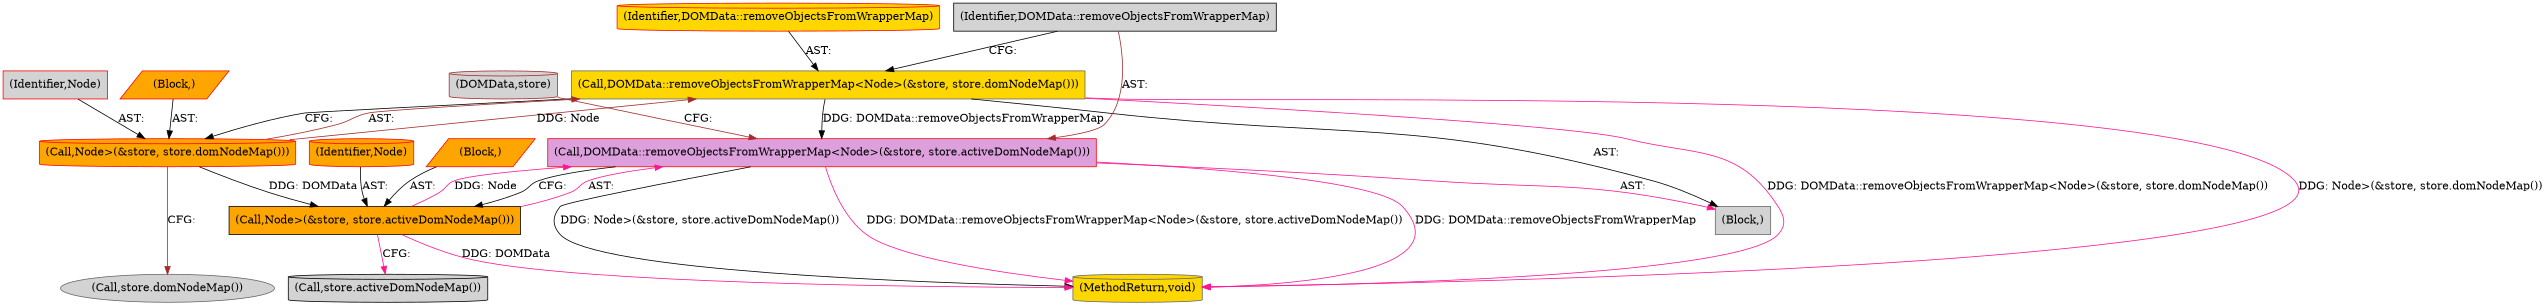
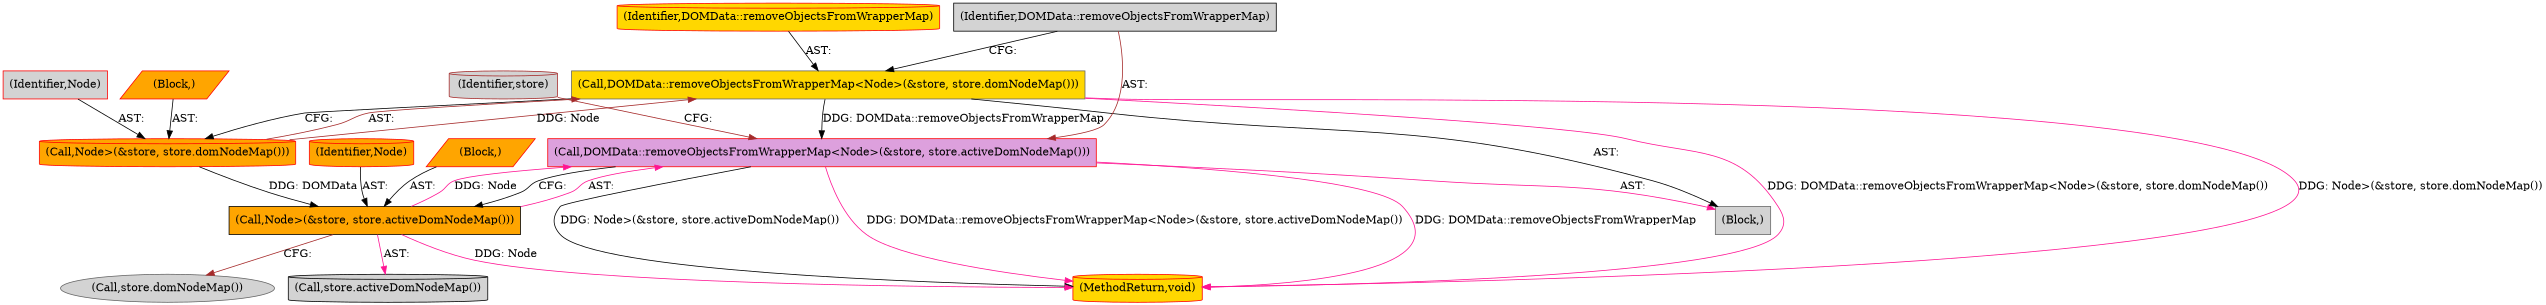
(503, 85) -> (503, 85)
(168, 217) -> (274, 254)
(399, 254) -> (399, 254)
(506, 254) -> (506, 254)
(1138, 288) -> (1138, 288)
